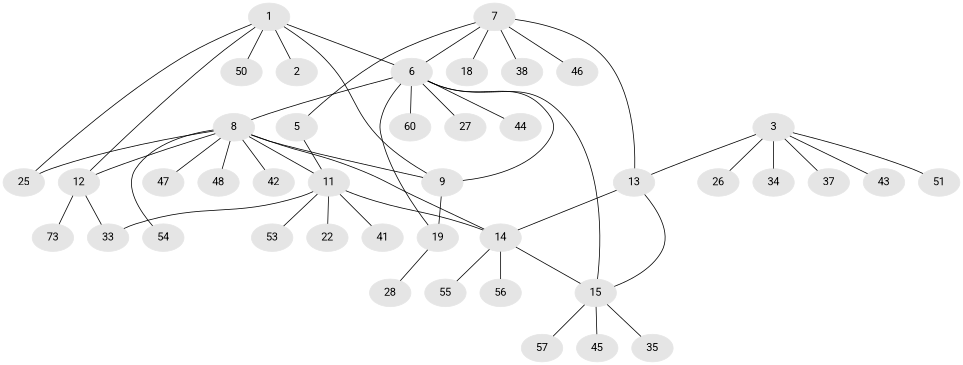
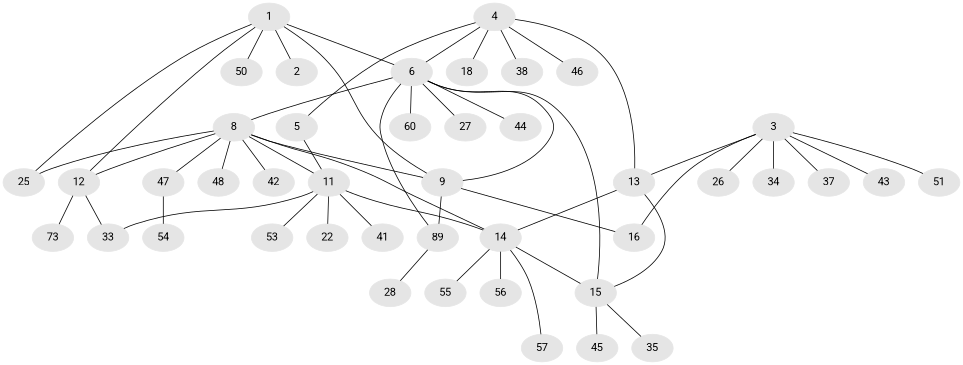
(495, 17) -> (495, 17)
(139, 165) -> (163, 210)
(438, 238) -> (438, 238)
none -> (634, 238)
(569, 320) -> (532, 290)
